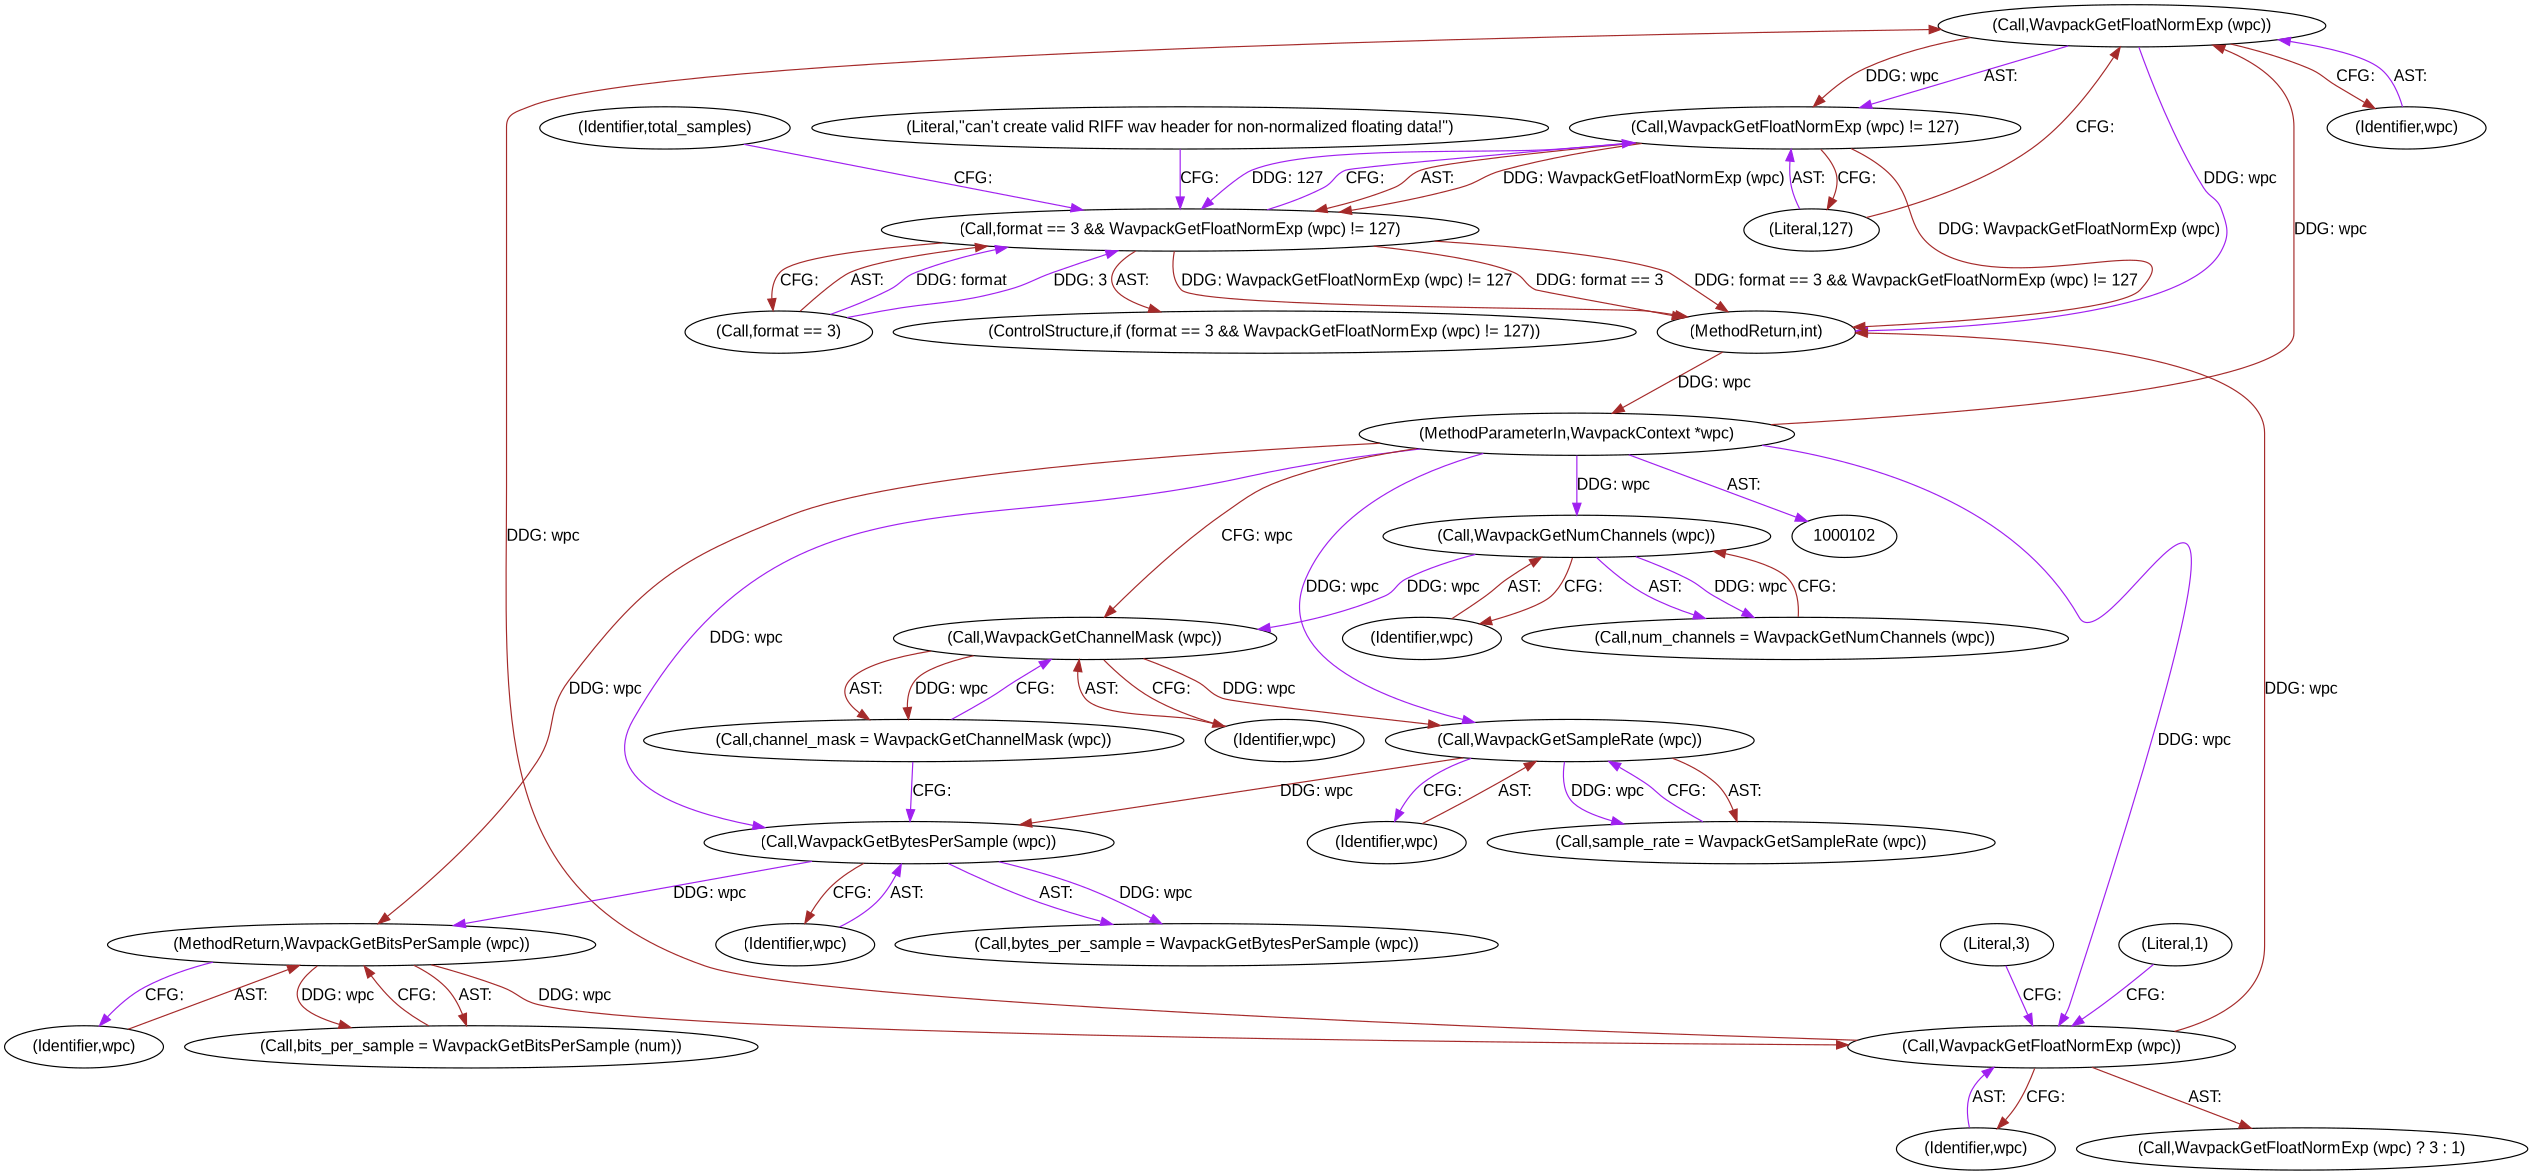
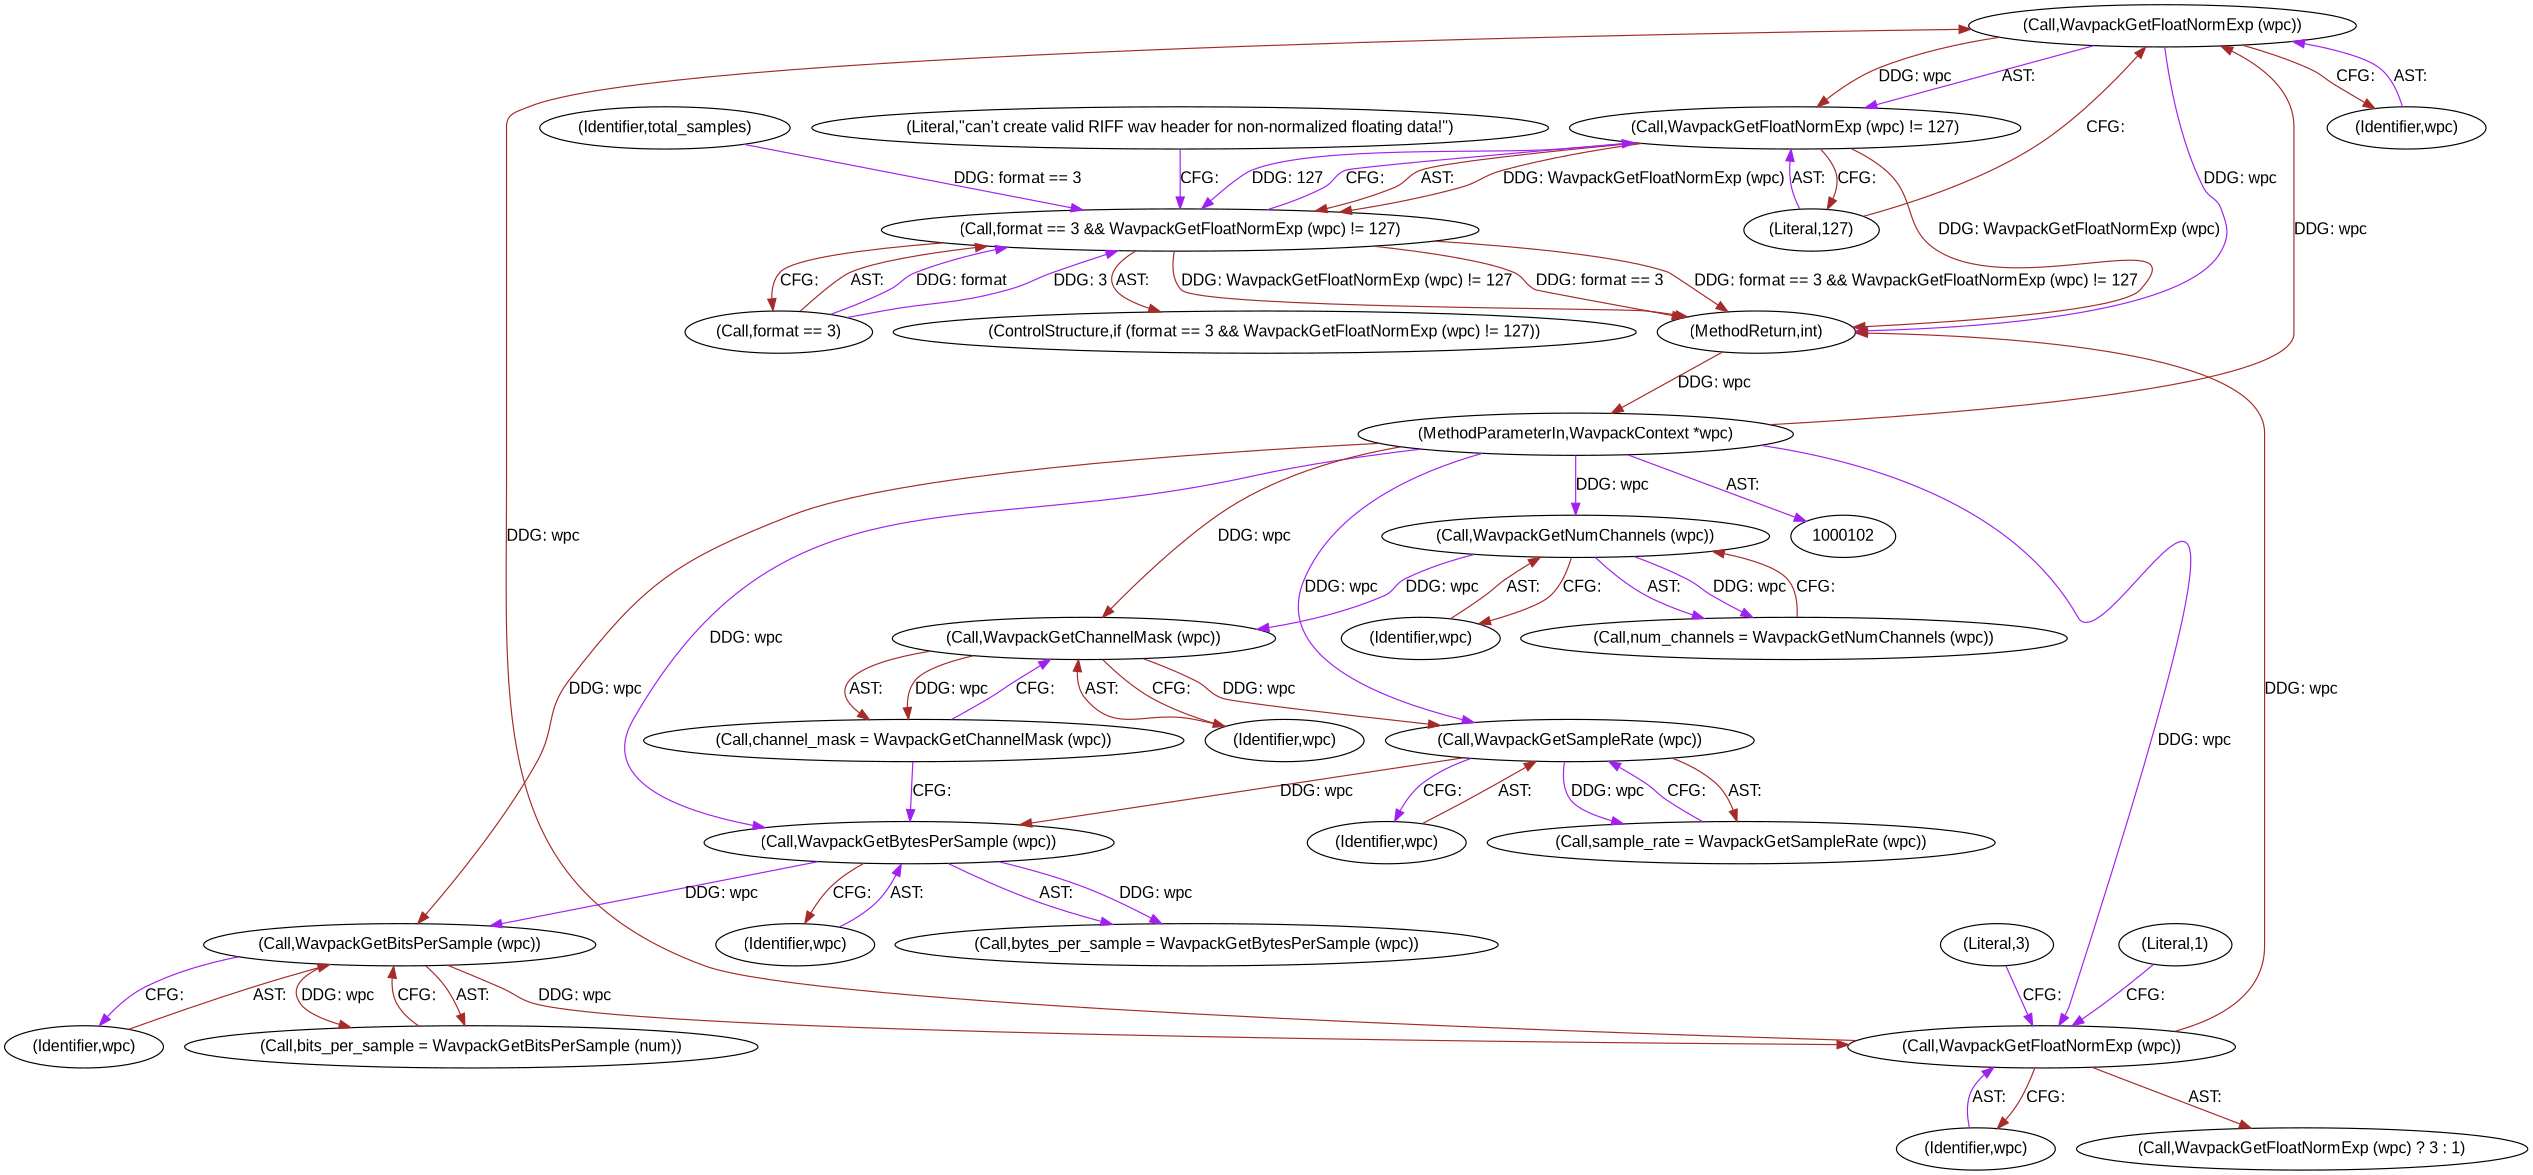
(975, 179) -> (1018, 179)
(1257, 536) -> (1255, 536)
(352, 945) -> (400, 945)
